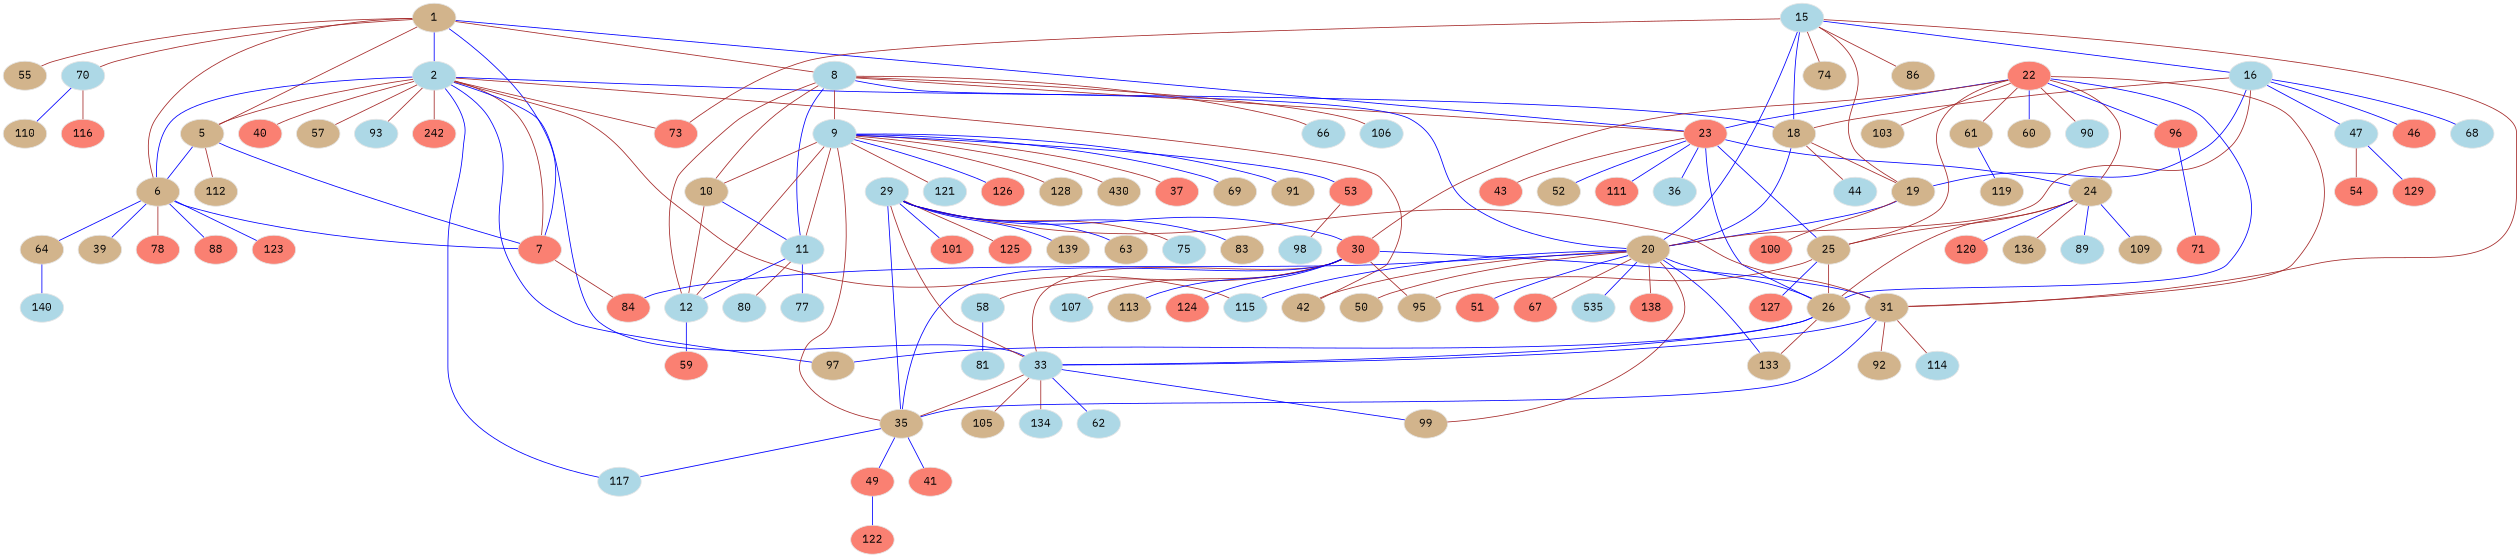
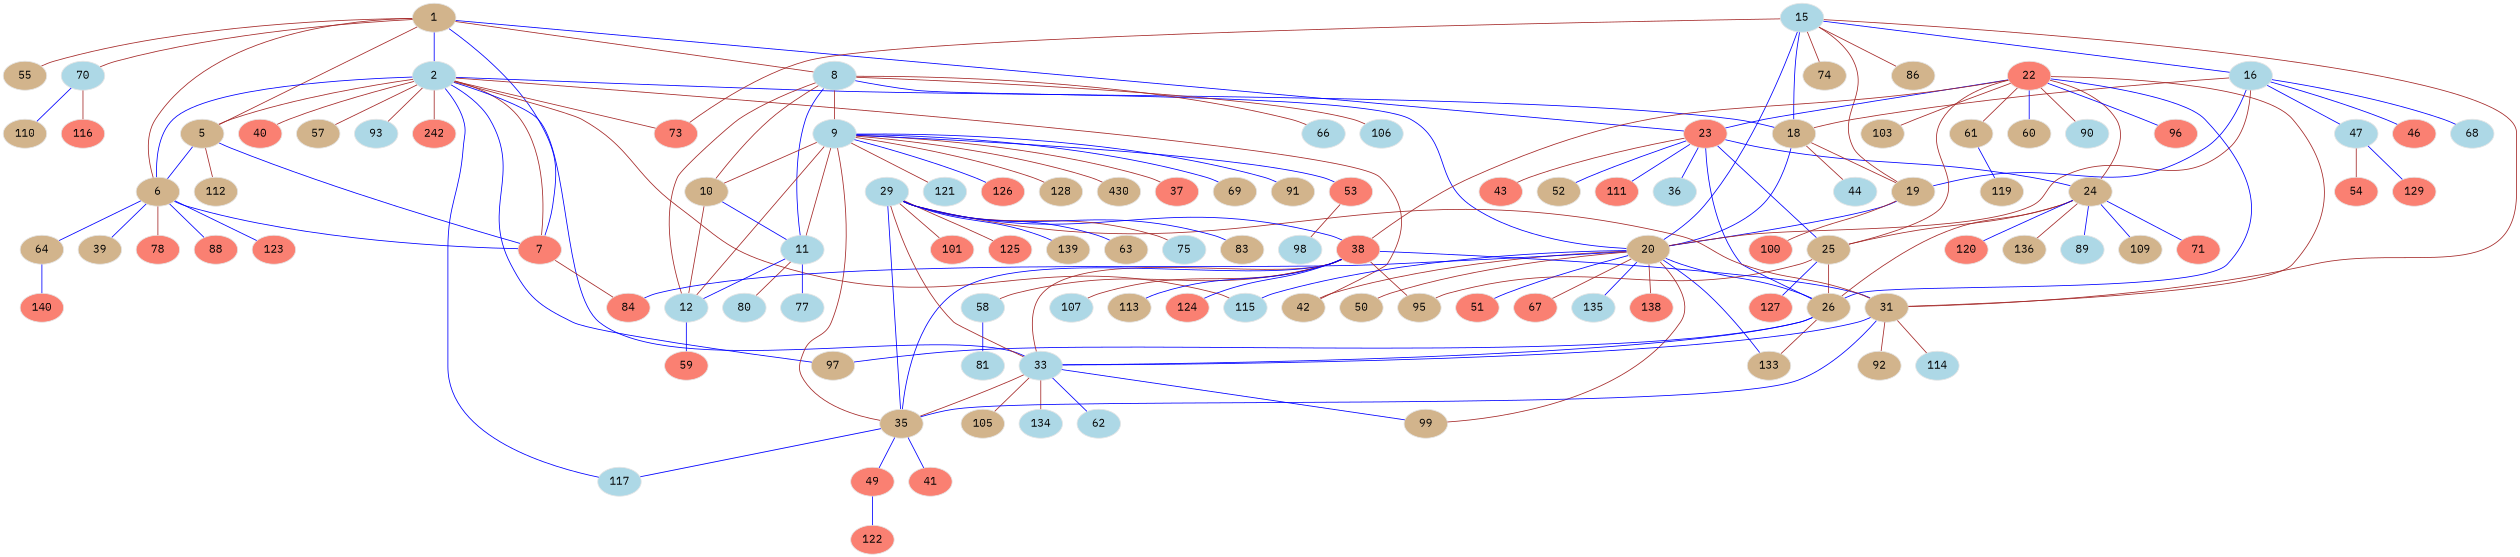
(1415, 114) -> none
(2187, 192) -> (2144, 221)
(920, 221) -> (920, 221)
(1358, 250) -> (1358, 250)
(42, 308) -> (42, 308)
(1593, 308) -> (1593, 308)
